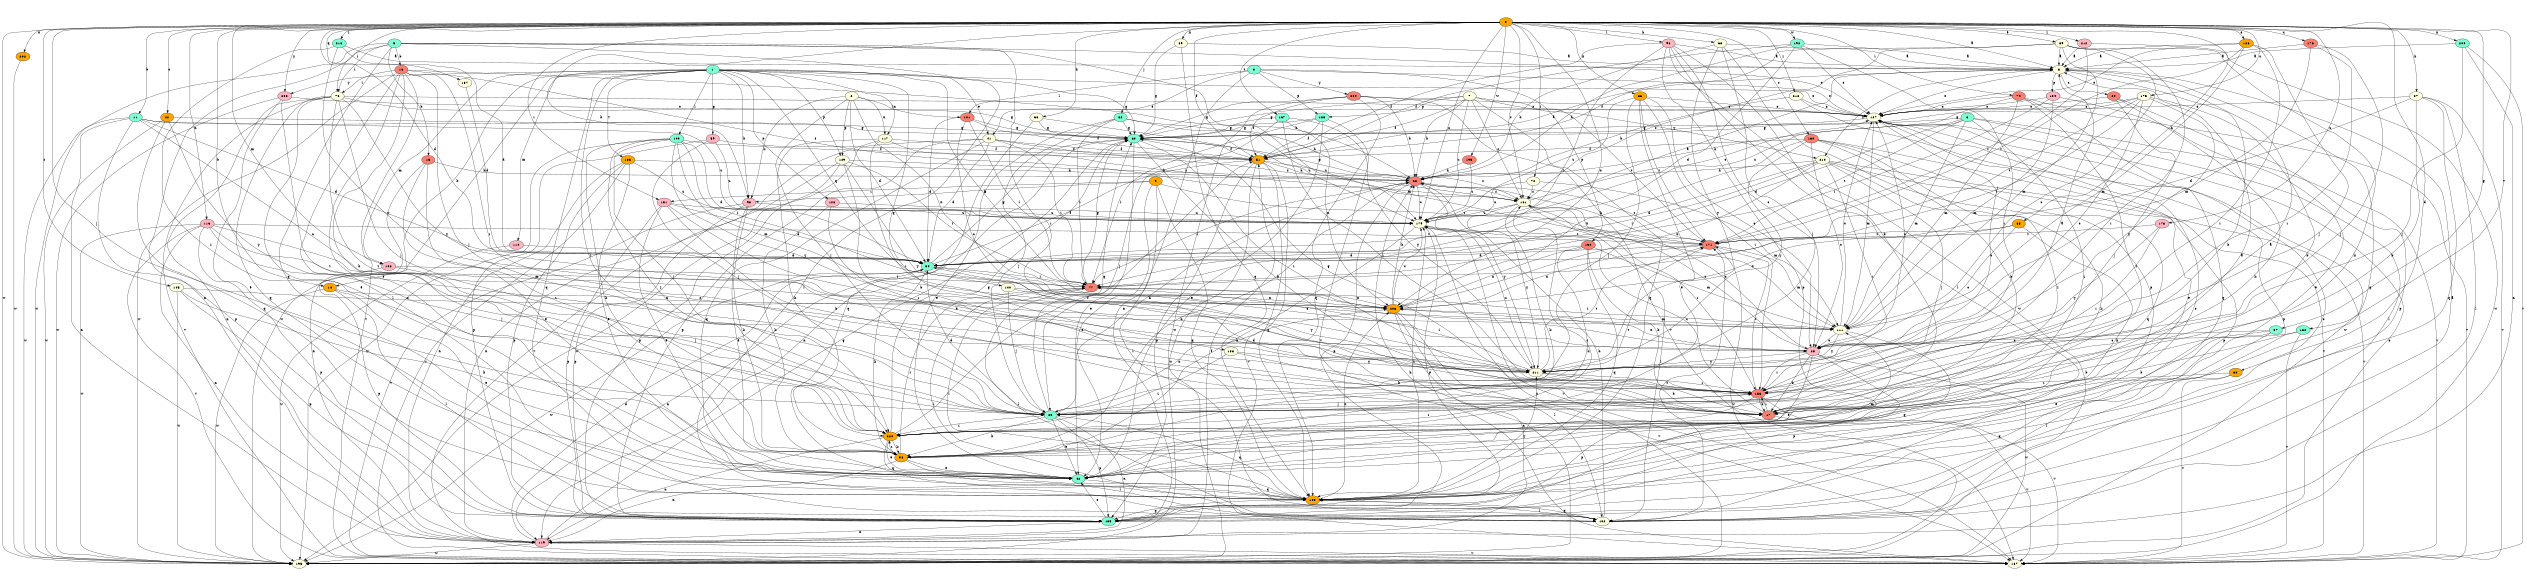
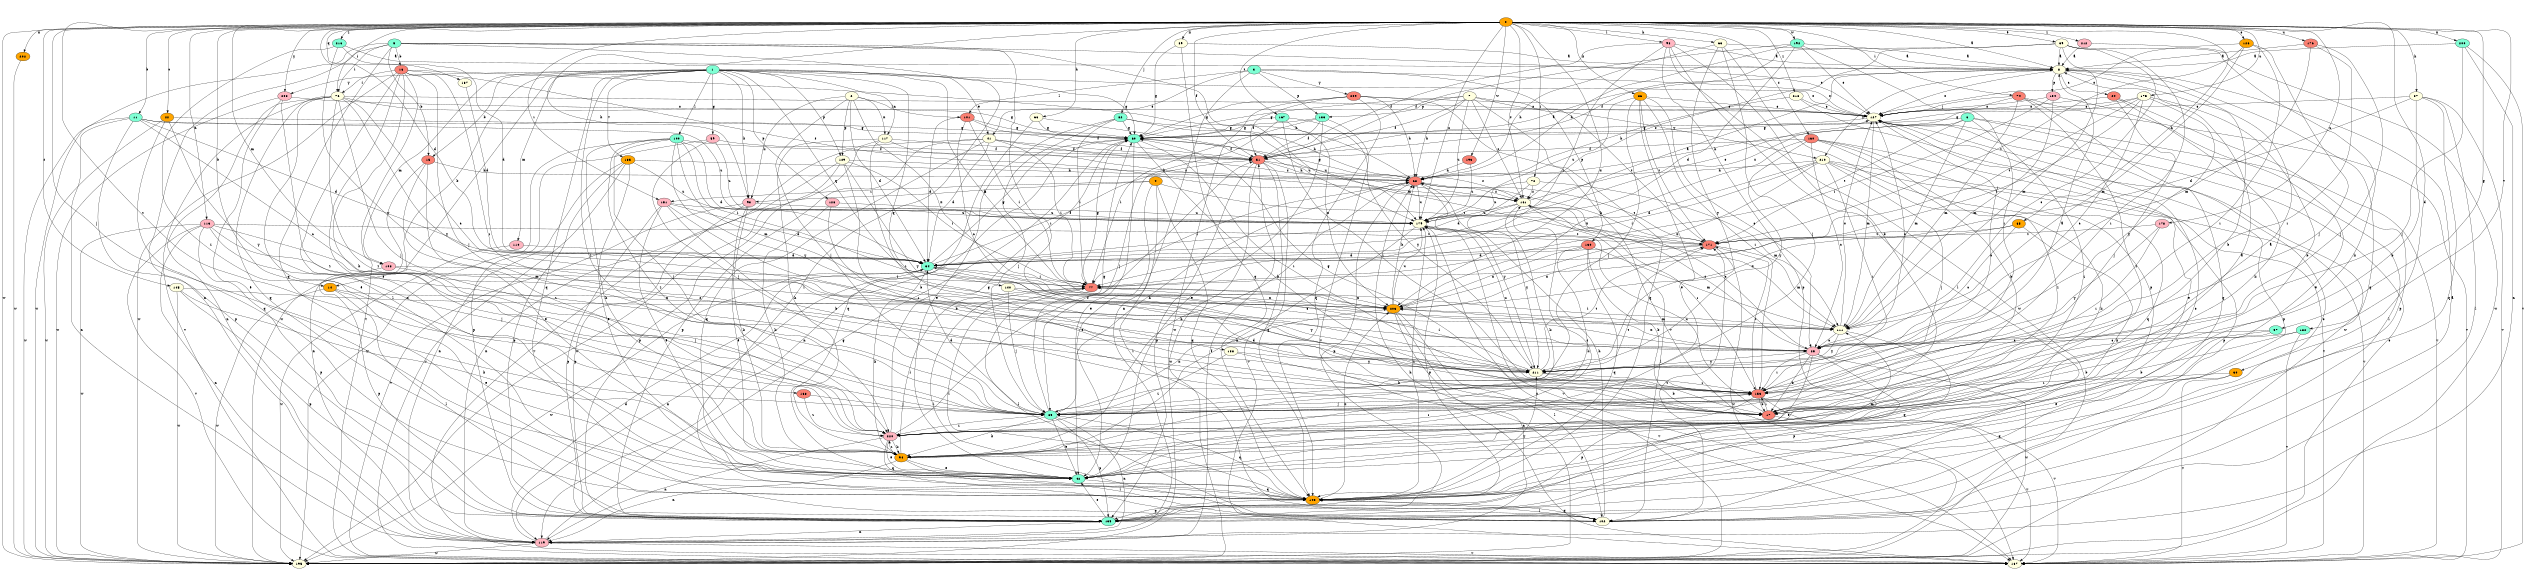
(2182, 45) -> none
none -> (552, 74)
(1943, 107) -> (1943, 107)
(1258, 160) -> (1258, 160)
(1927, 174) -> none
(1763, 204) -> (810, 280)
(1458, 247) -> (1238, 237)
none -> (804, 394)
(890, 436) -> (890, 436)
(1971, 466) -> none
